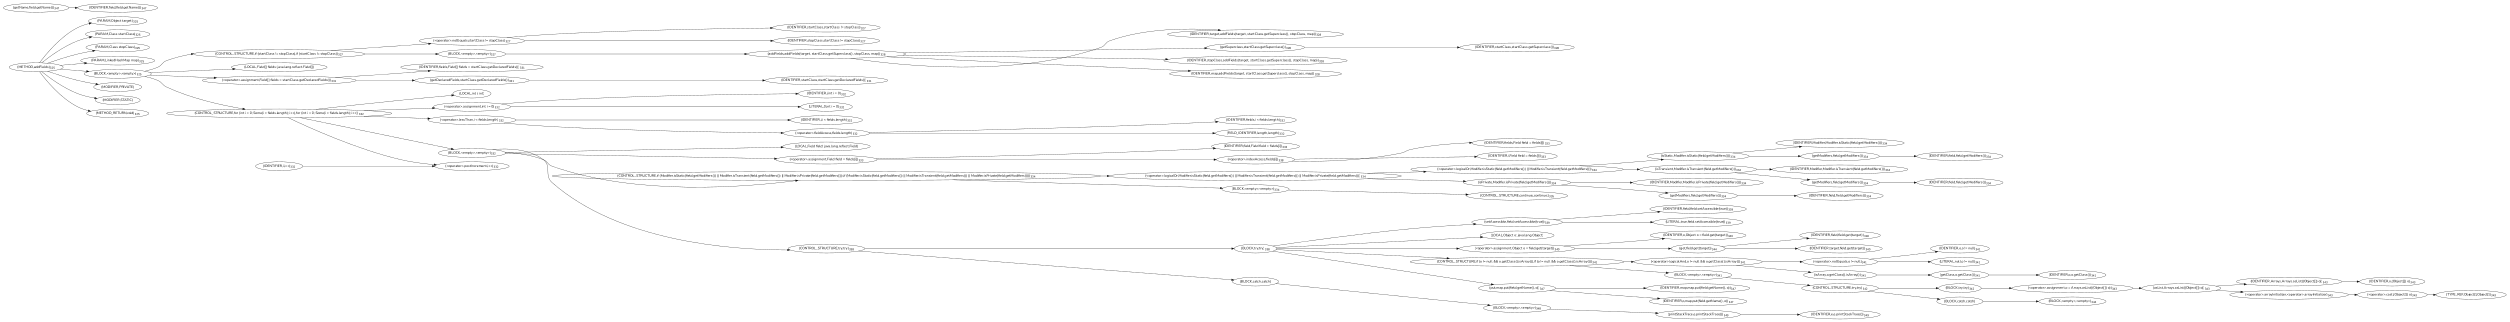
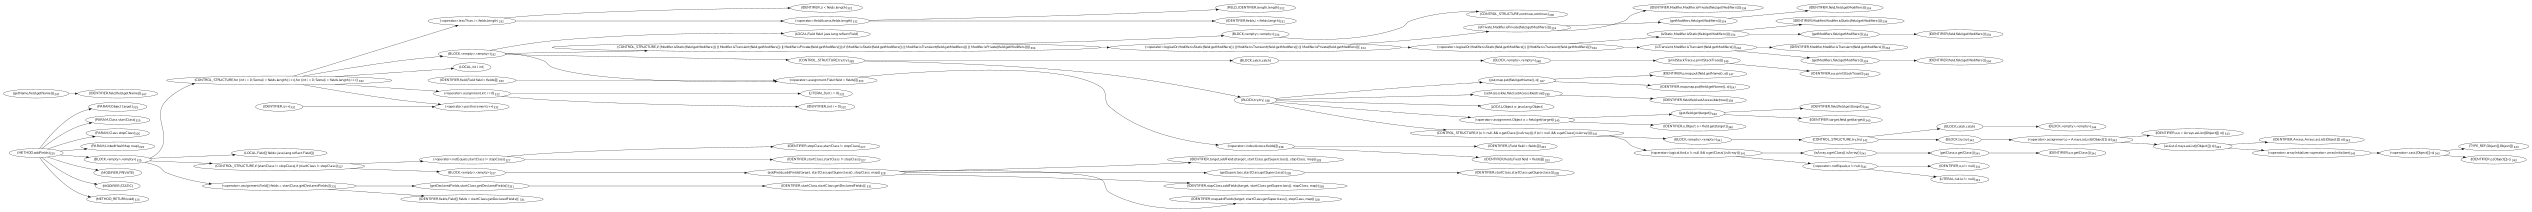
none -> (2193, 133)
(1045, 155) -> (632, 80)
(1698, 222) -> none
(2349, 282) -> (2454, 156)
